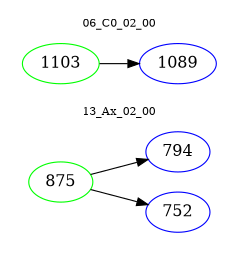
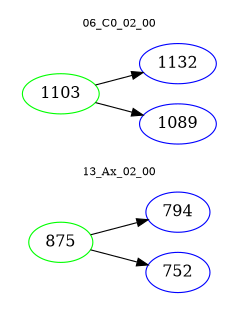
none -> (178, 64)
